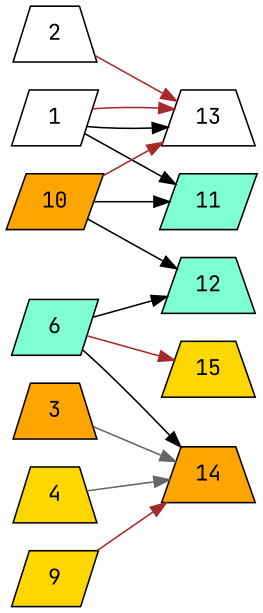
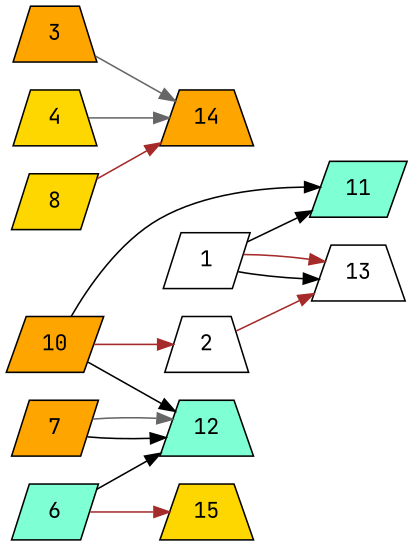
(122, 165) -> (126, 344)
(127, 392) -> none
none -> (55, 428)
(55, 579) -> (55, 202)
